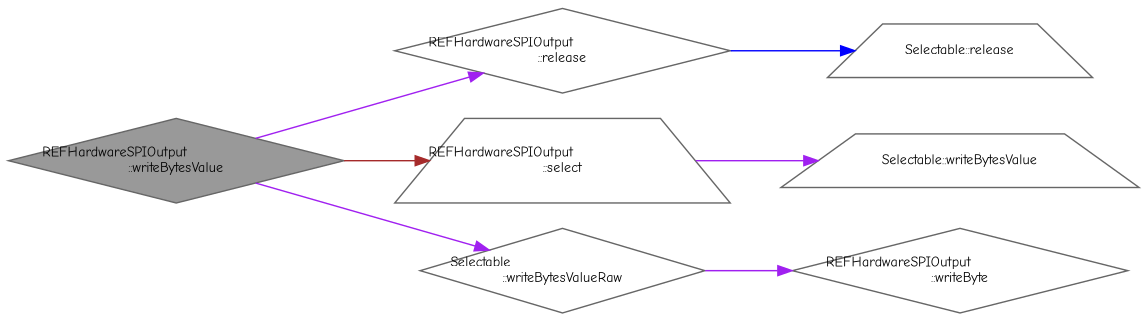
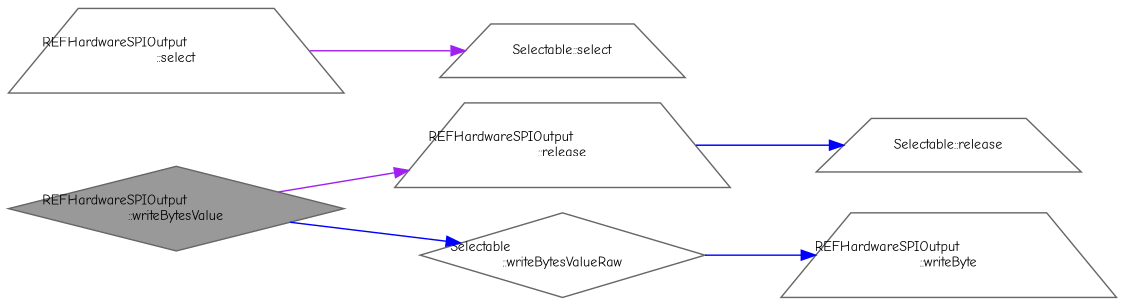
(562, 51) -> (562, 145)
(380, 161) -> none
(960, 161) -> (562, 51)
(365, 215) -> (368, 232)
(741, 271) -> (753, 255)
(960, 271) -> (949, 255)
